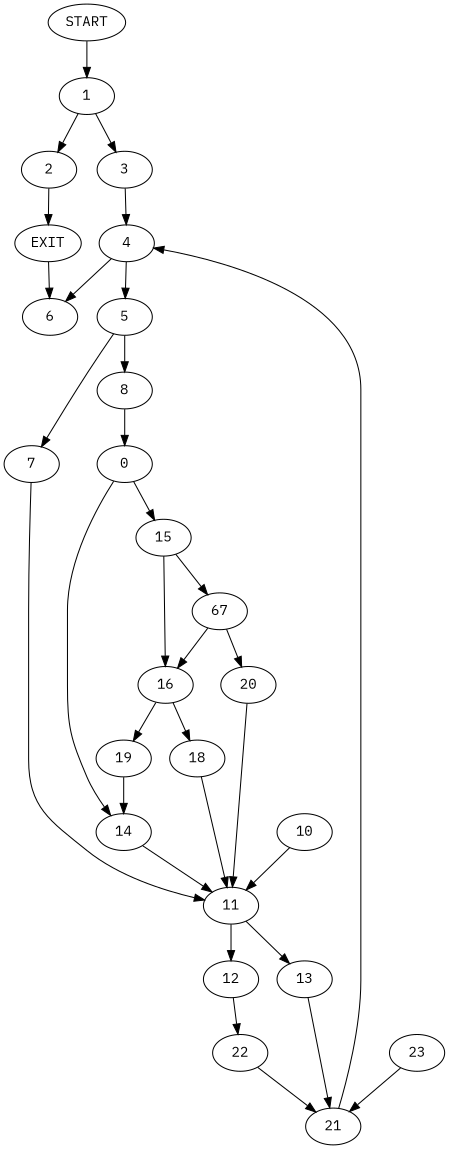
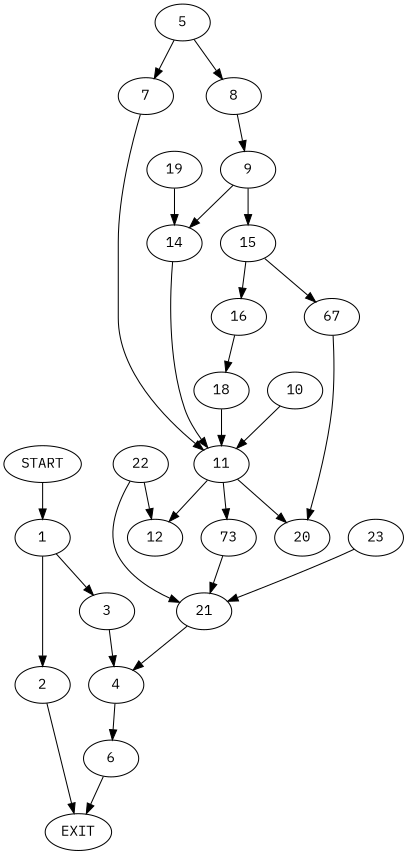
(49, 275) -> (97, 790)
(126, 275) -> none
(125, 464) -> (248, 170)
(196, 644) -> none
(147, 717) -> none
(240, 790) -> (258, 497)
(305, 979) -> (229, 538)
(235, 1011) -> (147, 496)
